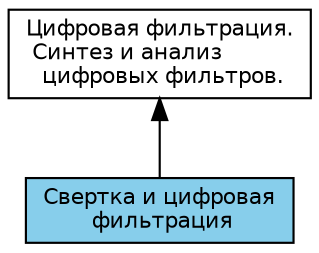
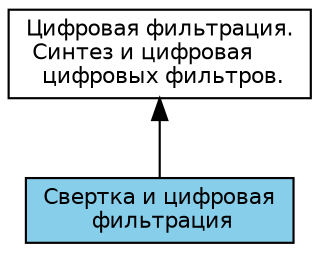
(160, 54) -> (160, 54)
